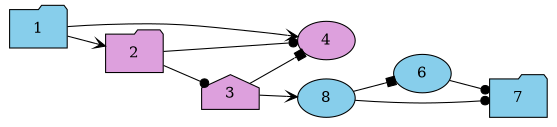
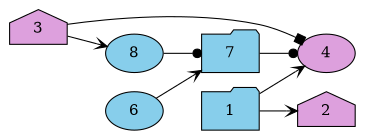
(226, 47) -> (274, 53)
(134, 53) -> (326, 111)
(182, 73) -> none
(465, 85) -> (174, 87)
(369, 87) -> none
